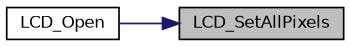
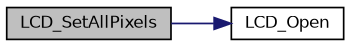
(141, 23) -> (193, 23)
